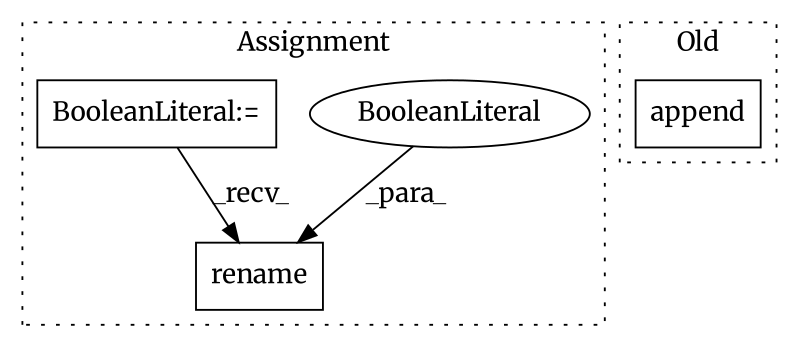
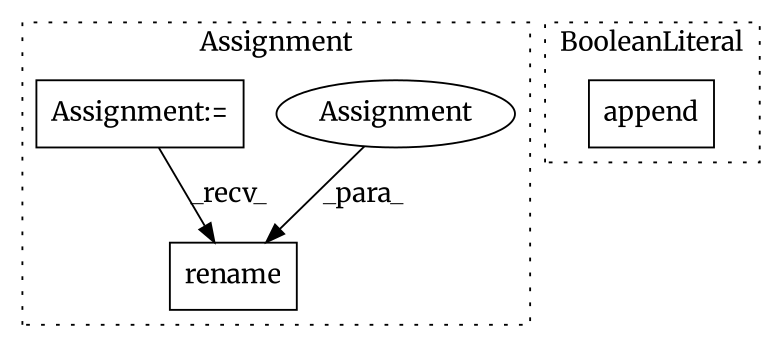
(698, 44) -> (652, 44)
(157, 114) -> (140, 114)
(450, 114) -> (396, 114)
